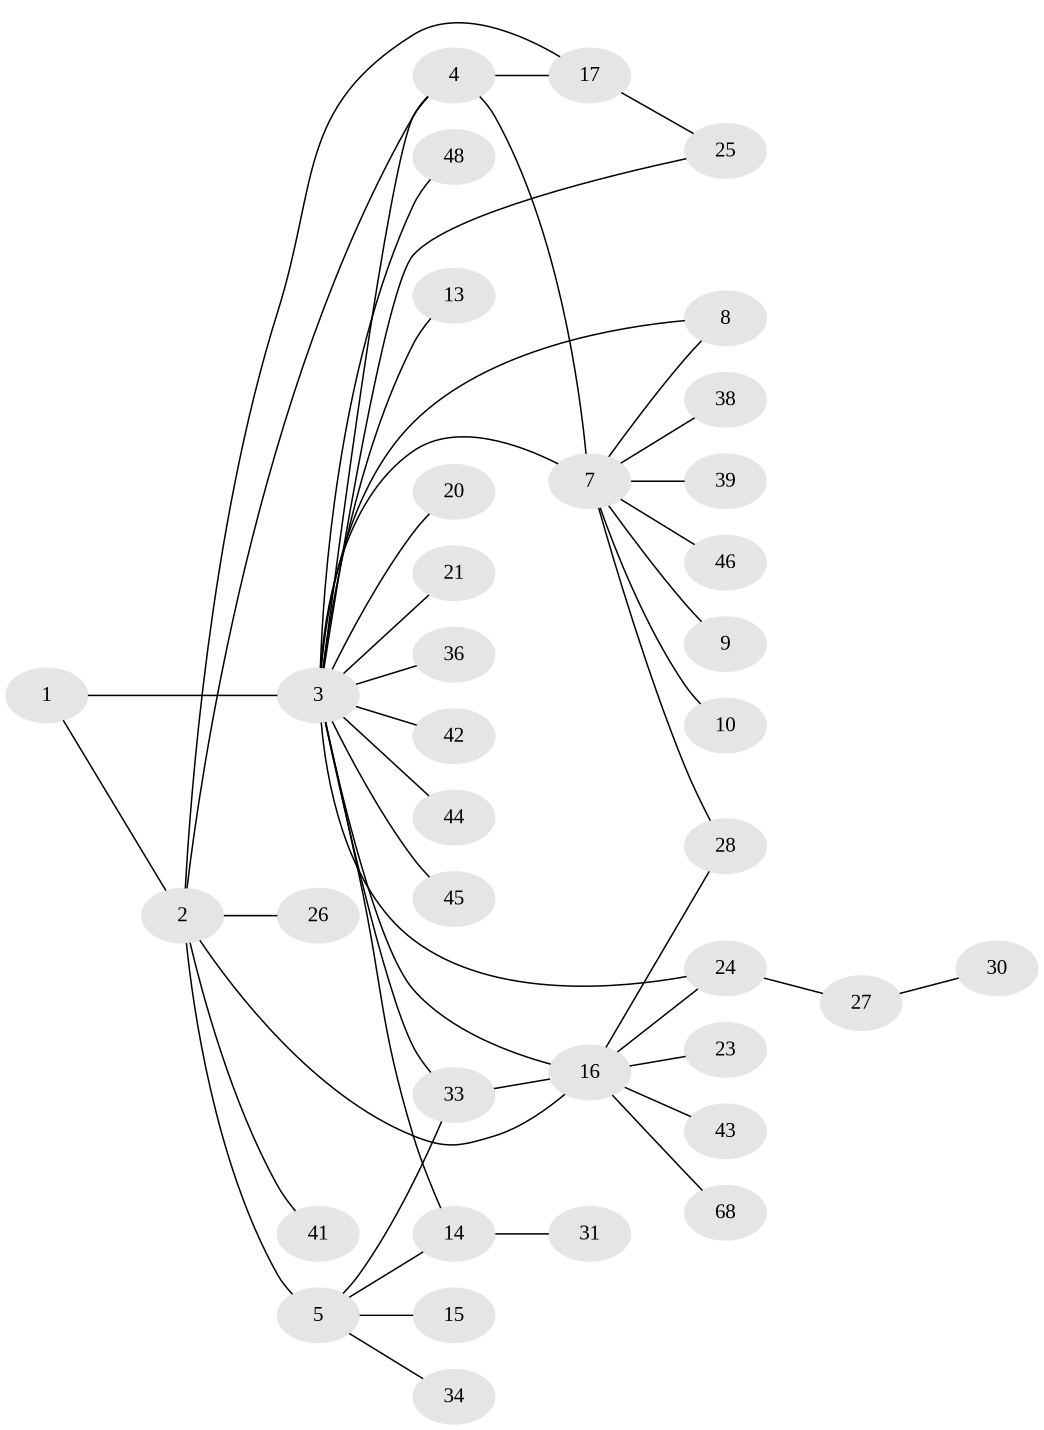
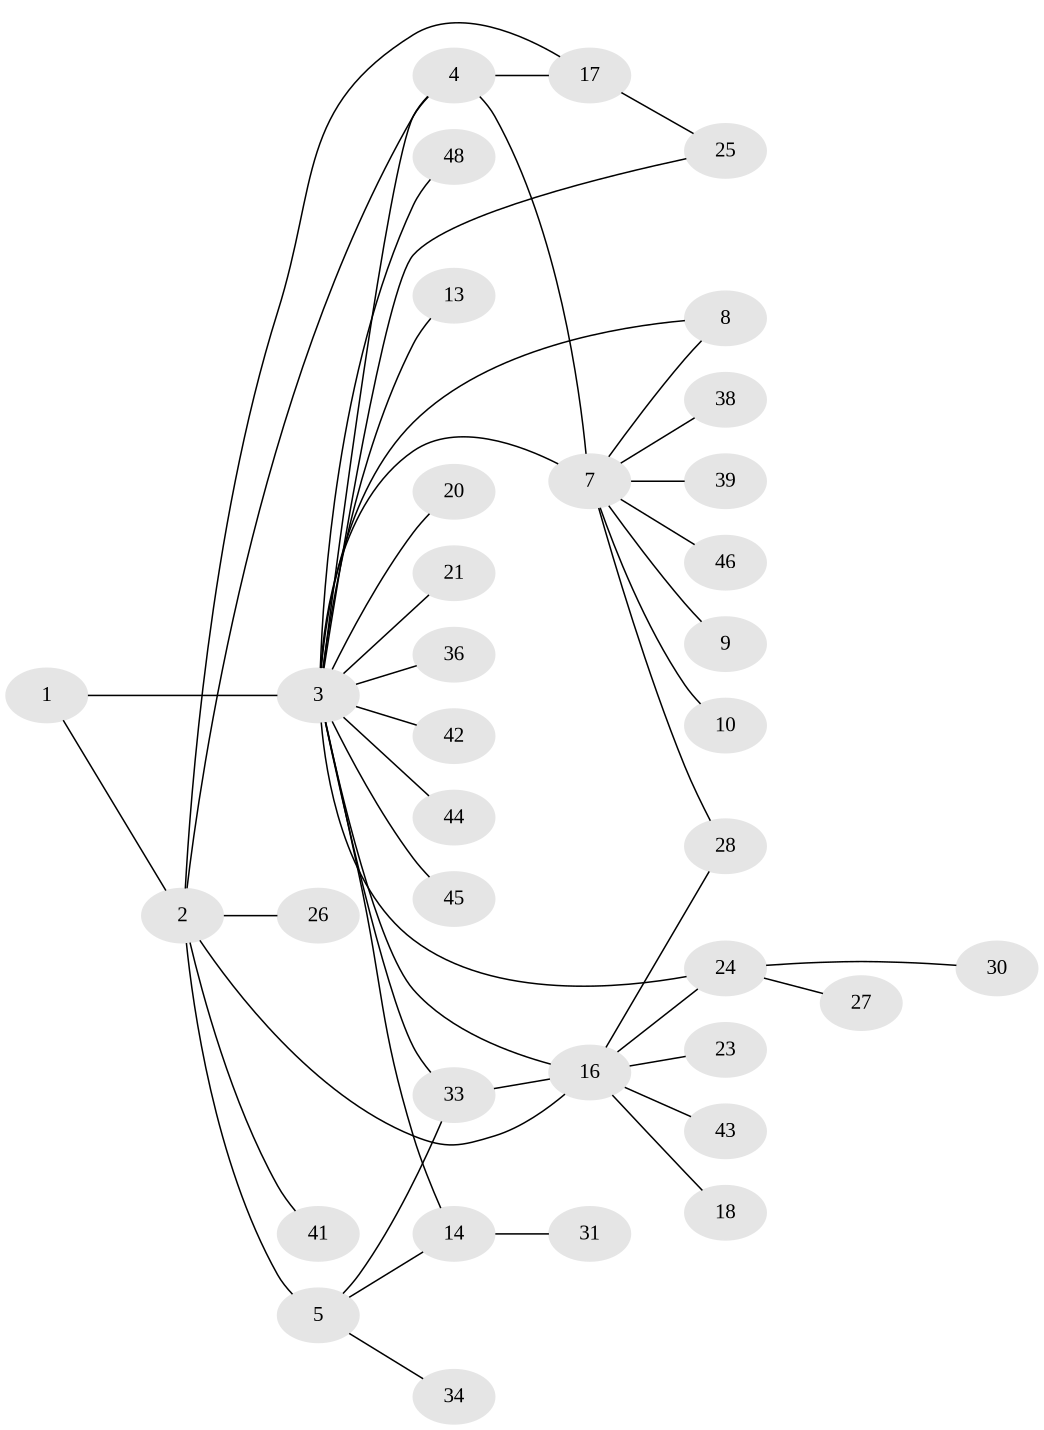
(929, 986) -> (861, 962)
(726, 1213) -> (726, 1213)
(454, 1315) -> none
